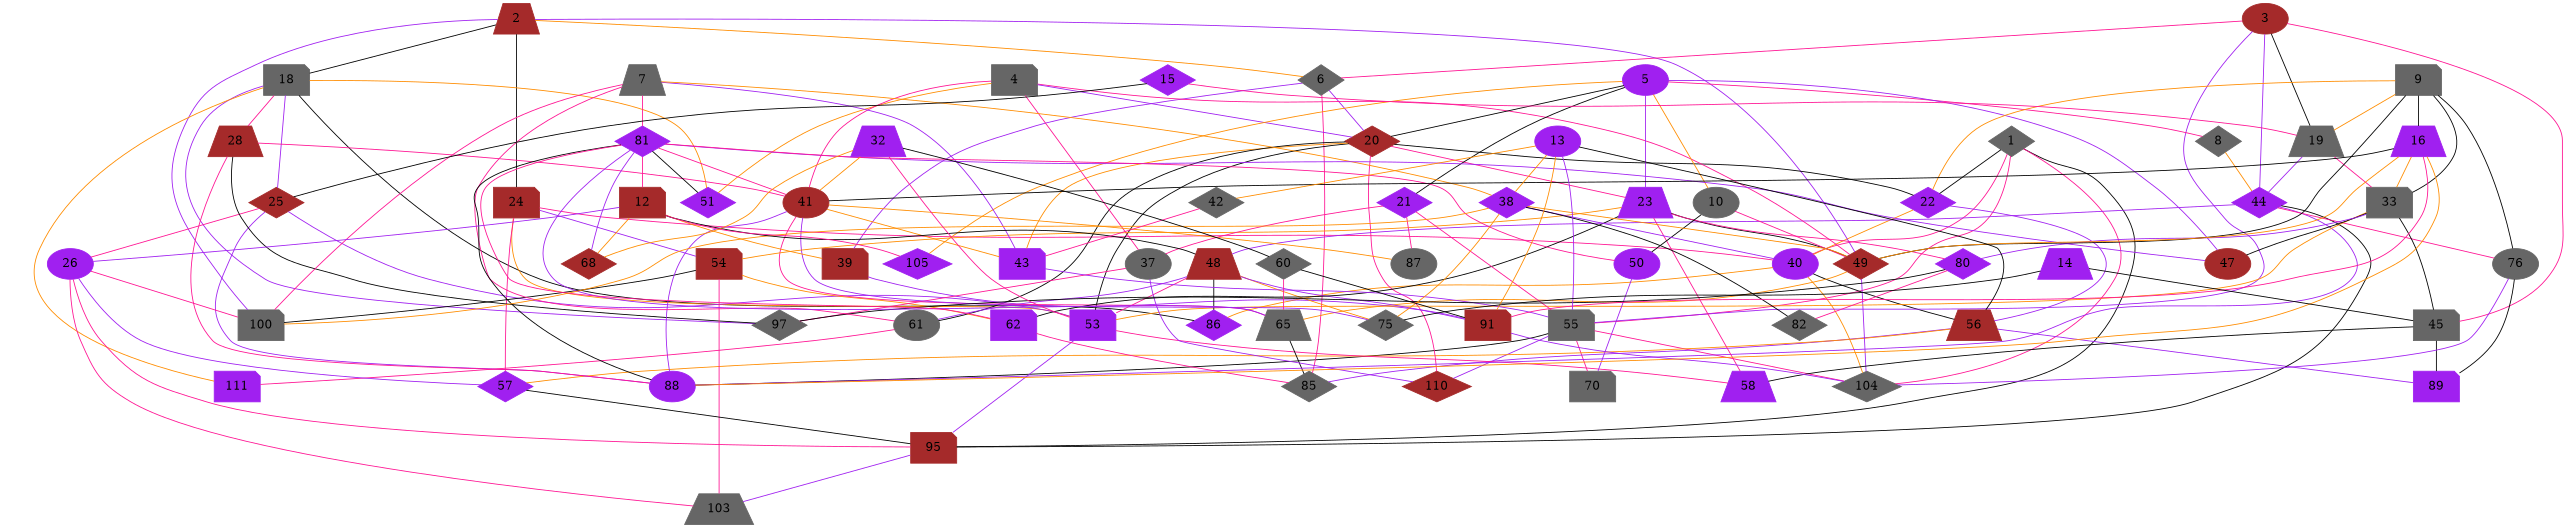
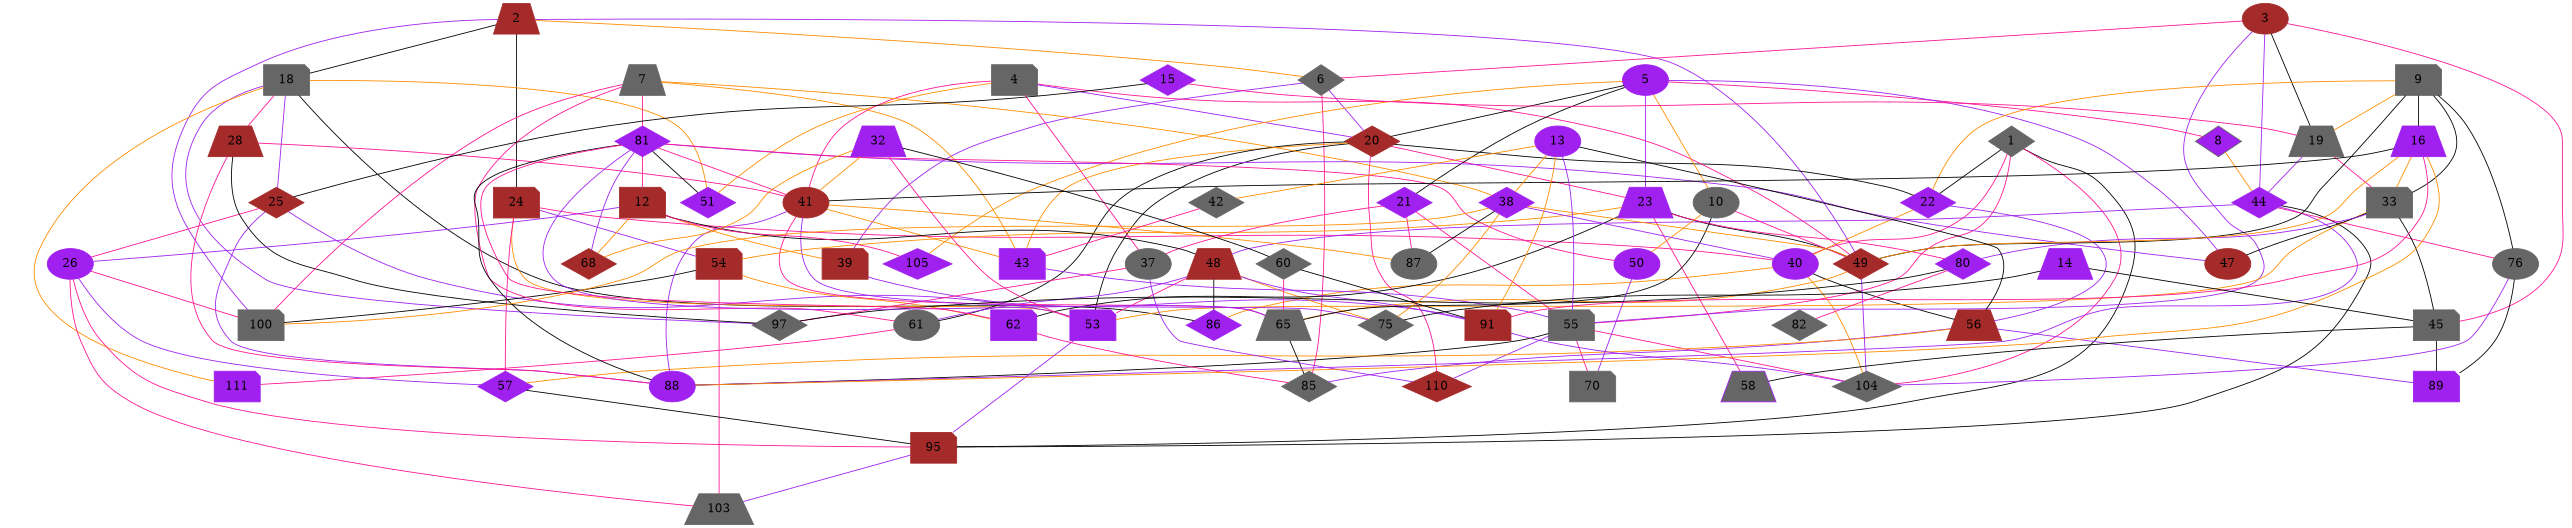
(878, 113) -> (878, 113)
(2218, 141) -> (2218, 141)
(1677, 233) -> (1677, 233)
(1650, 242) -> (1461, 233)
none -> (1525, 304)
(1269, 350) -> none
(1748, 387) -> (1748, 387)
